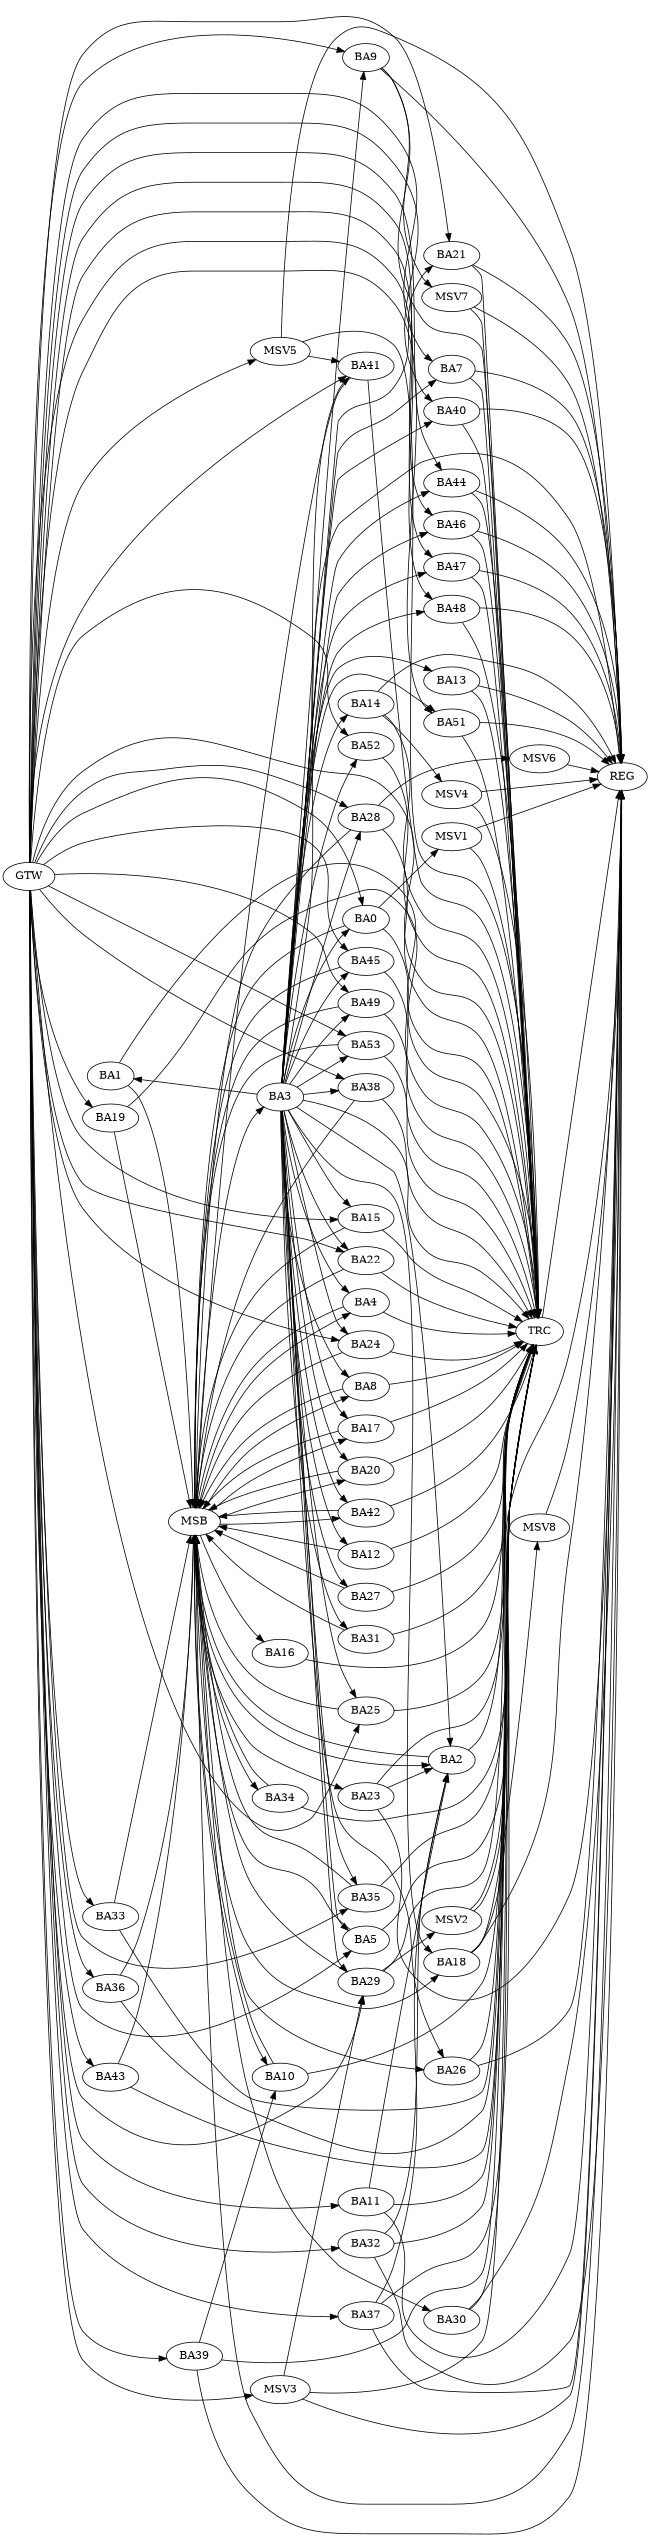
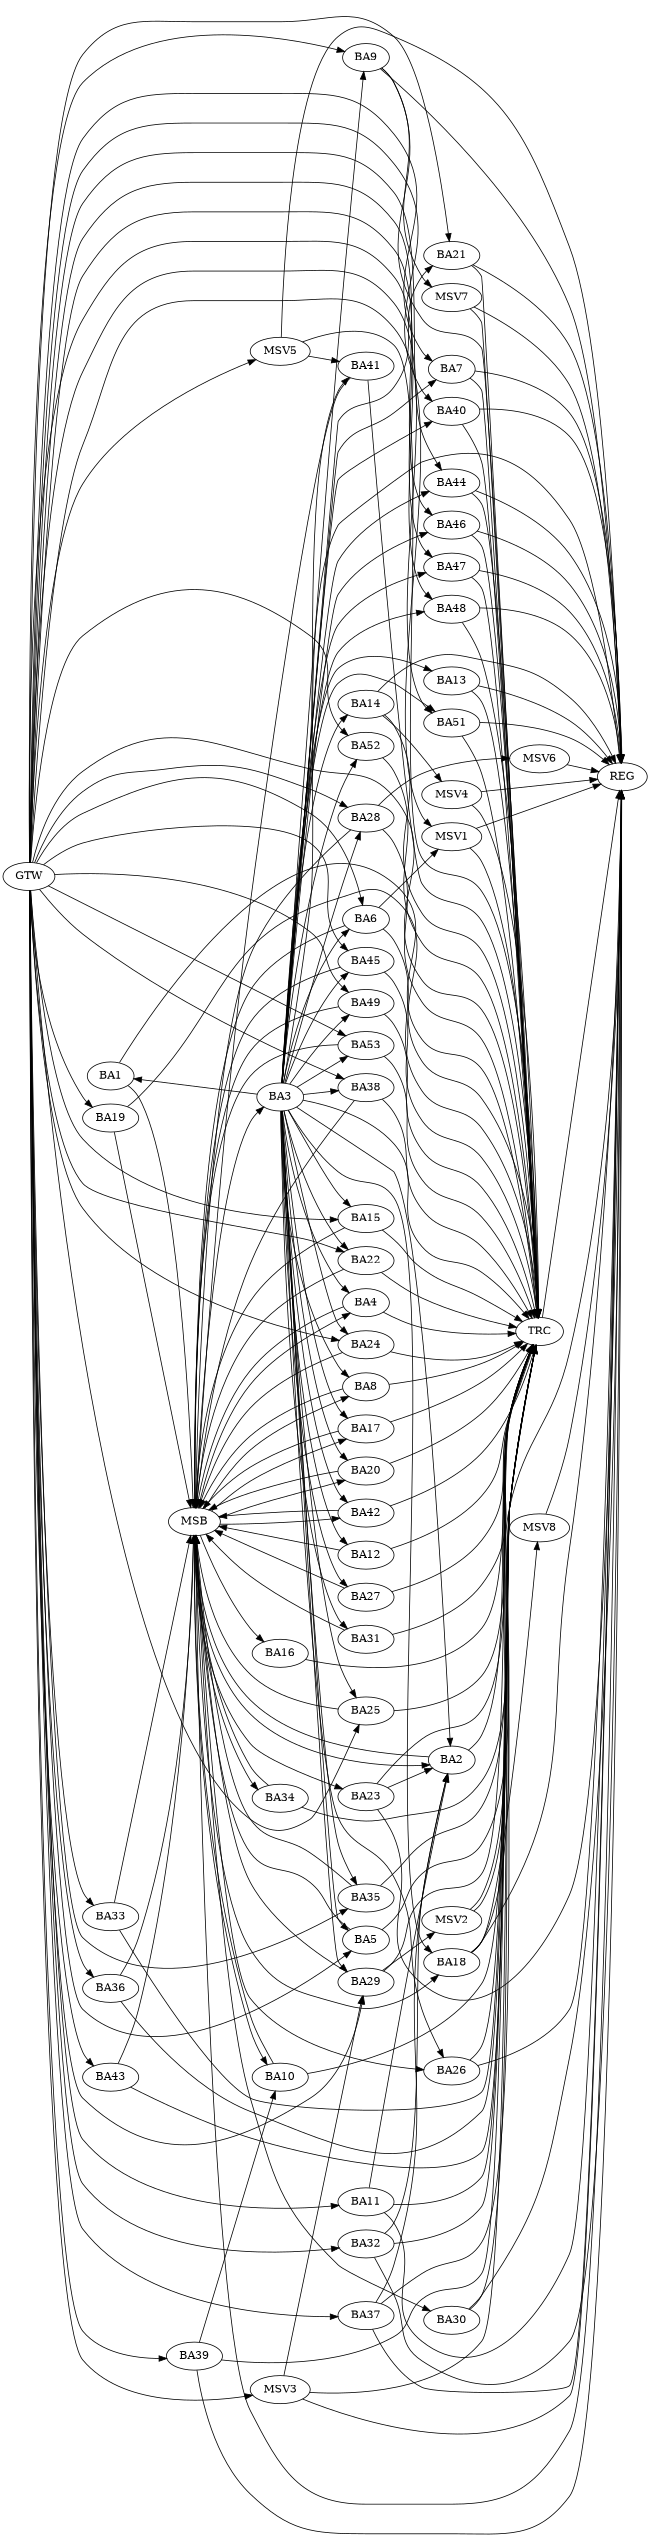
(107, 573) -> (239, 301)
(366, 919) -> (366, 919)
